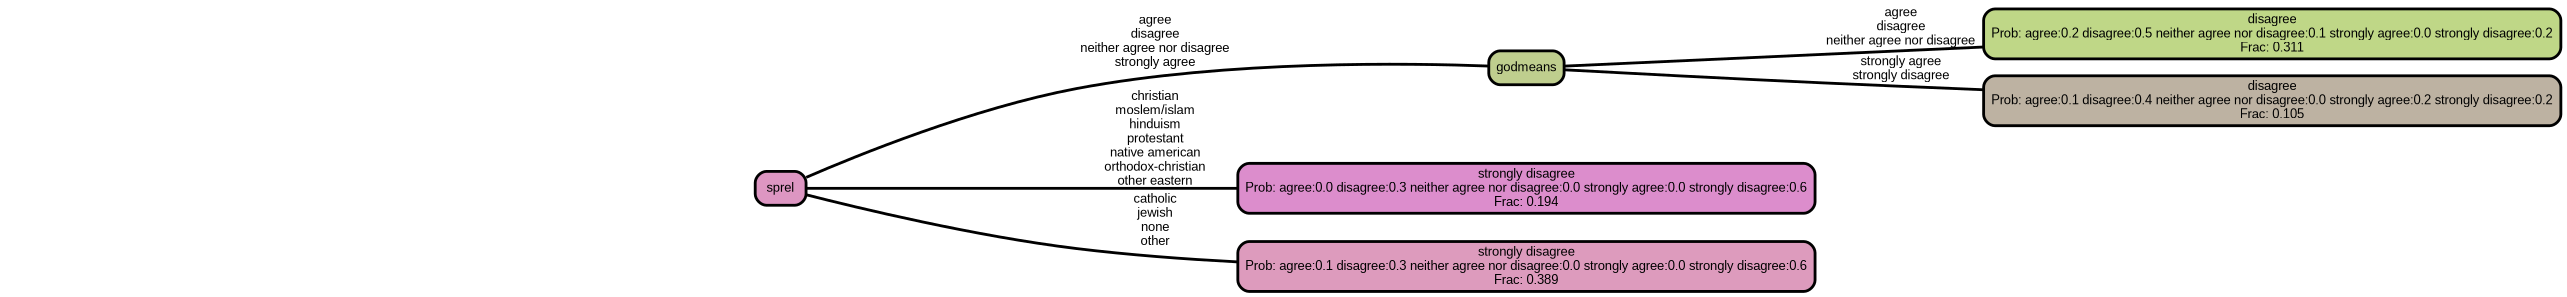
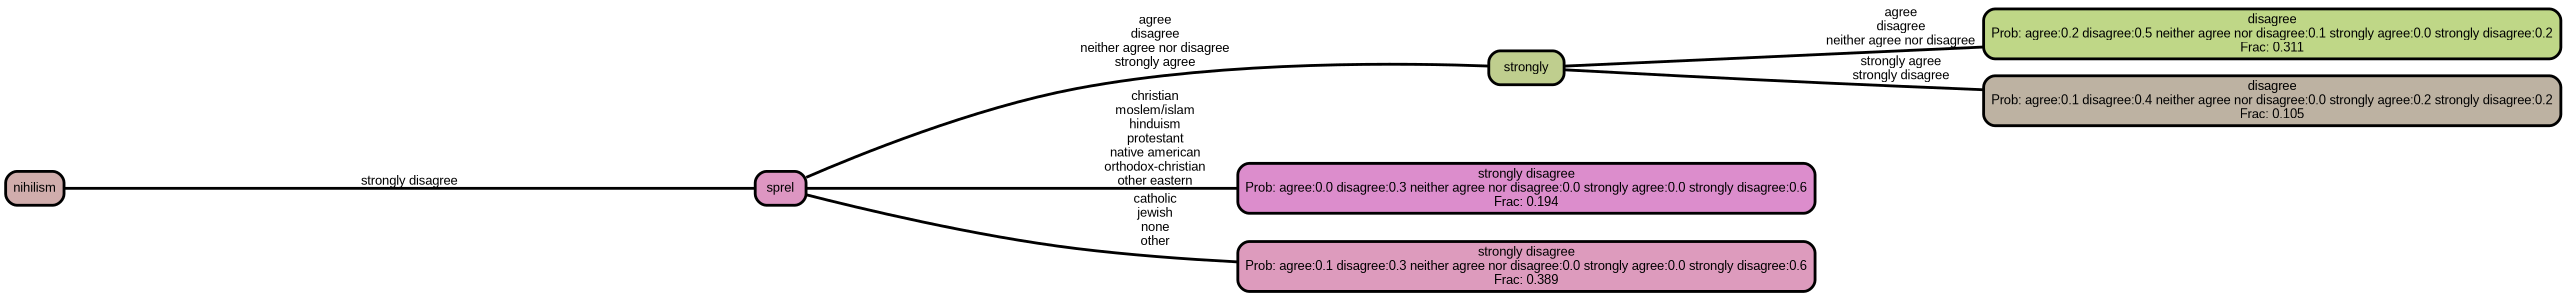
(1526, 68) -> (1526, 68)
none -> (35, 188)
